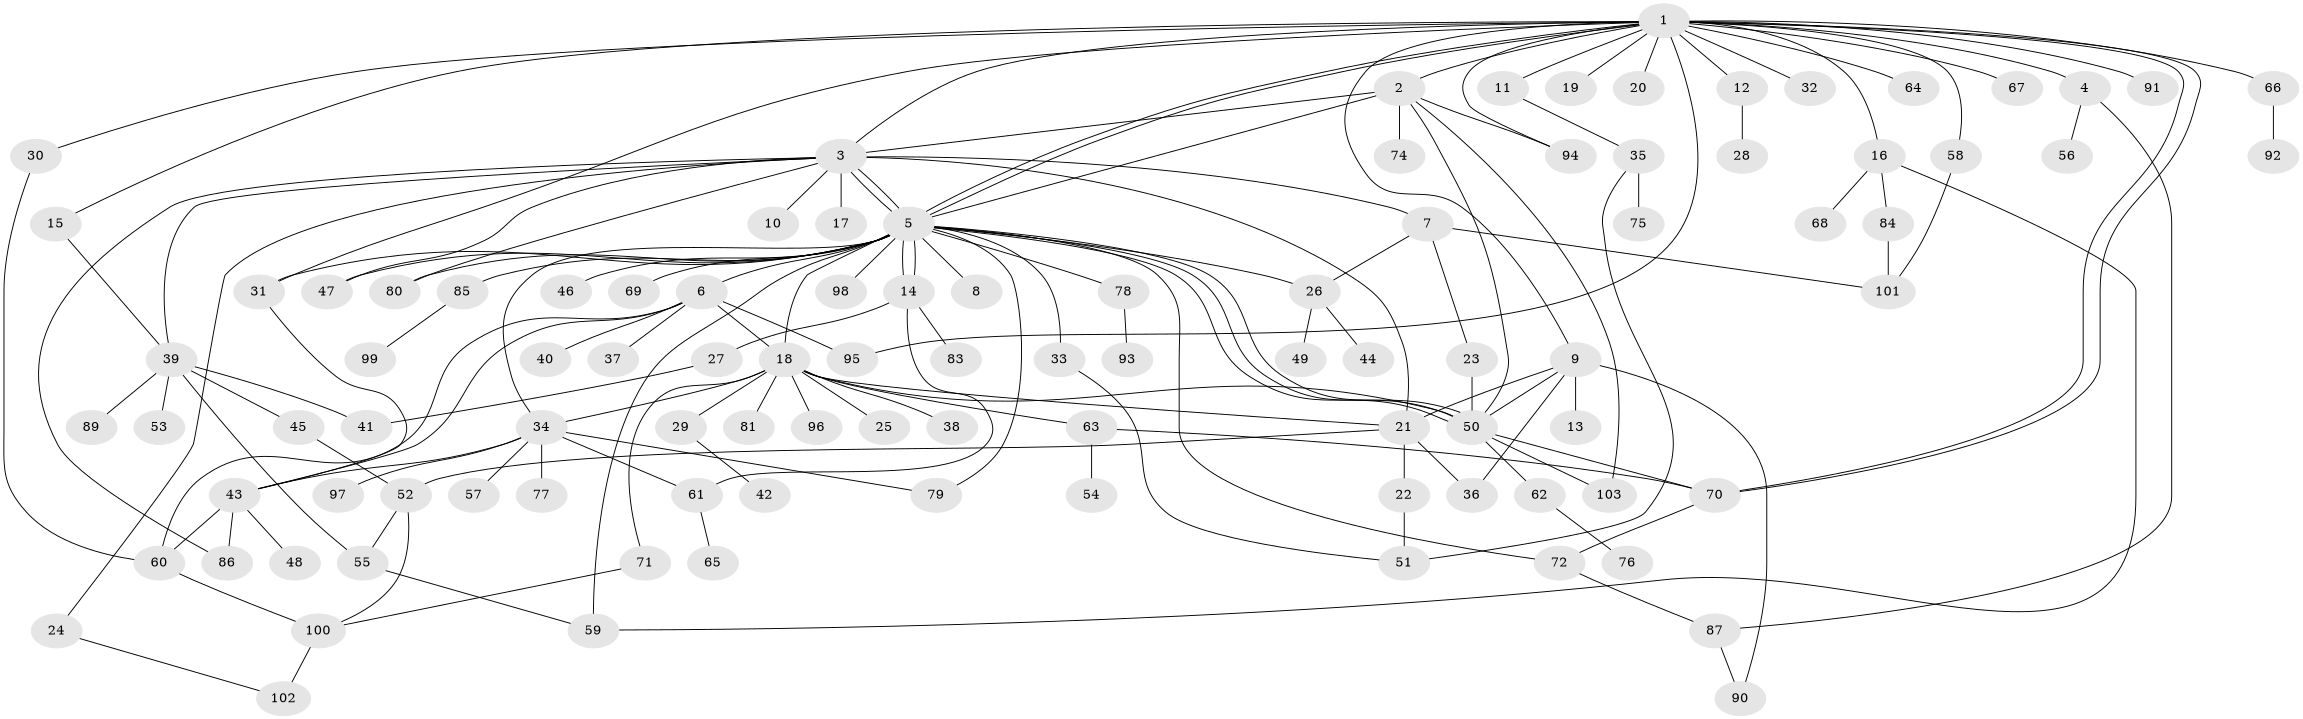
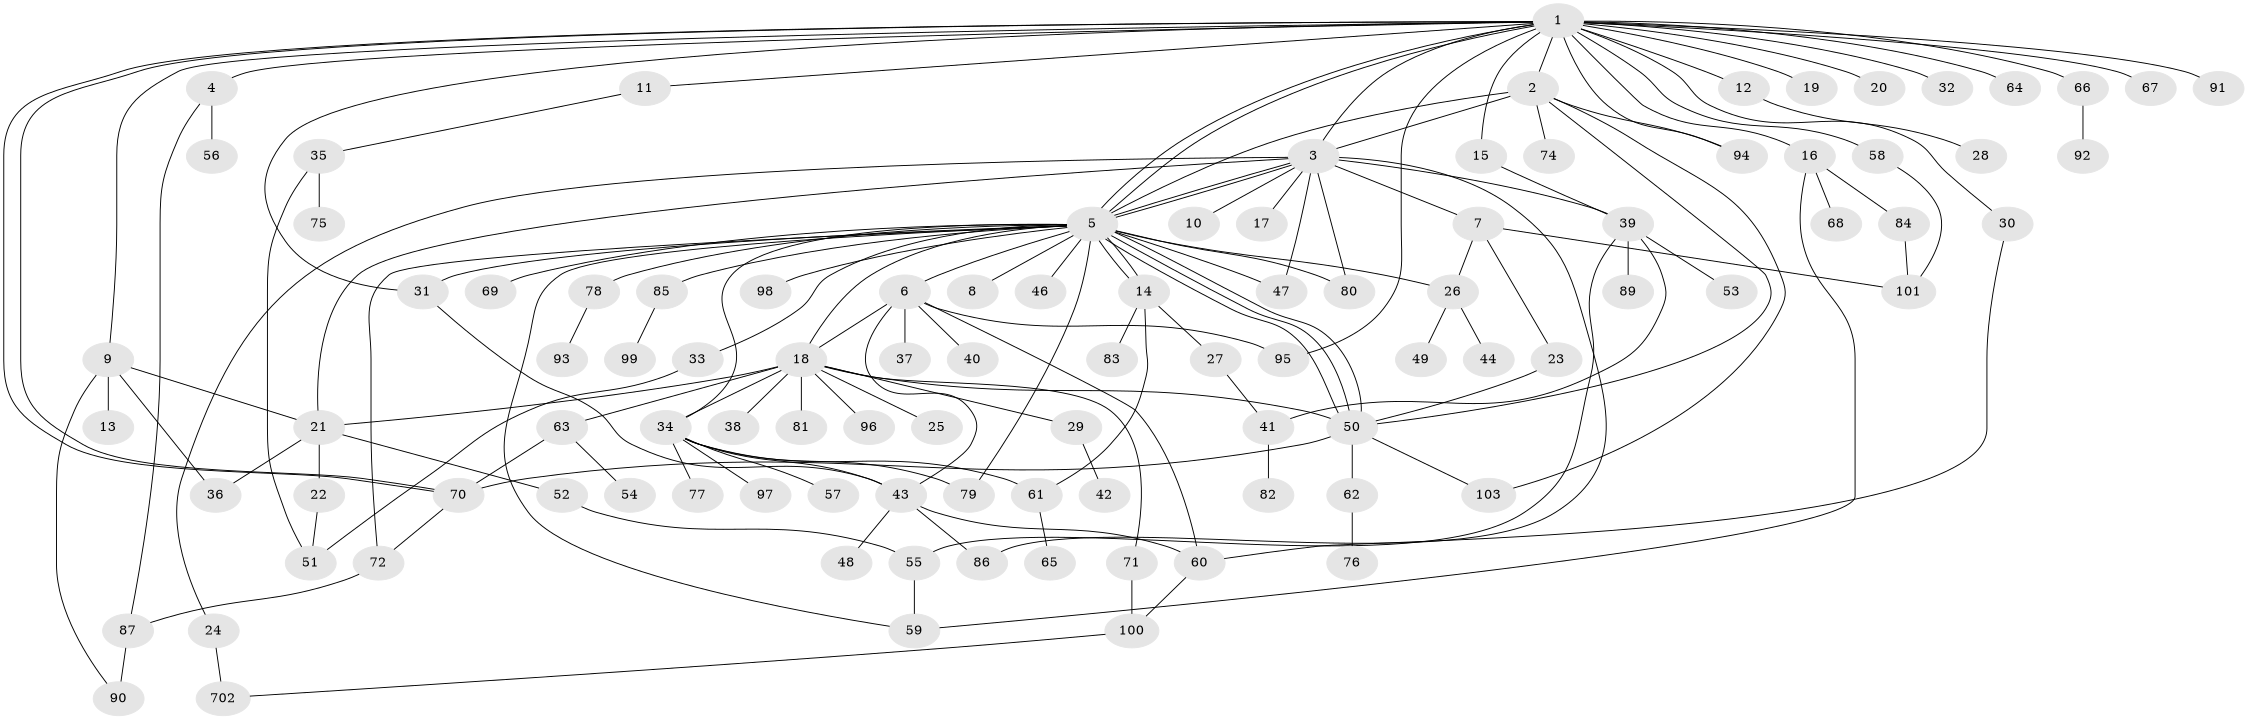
(1524, 394) -> none
(299, 428) -> none
none -> (1268, 495)
(396, 580) -> none
(284, 699) -> (223, 699)
